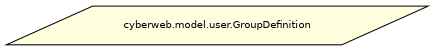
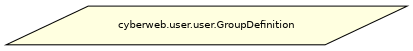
(217, 25) -> (207, 25)
